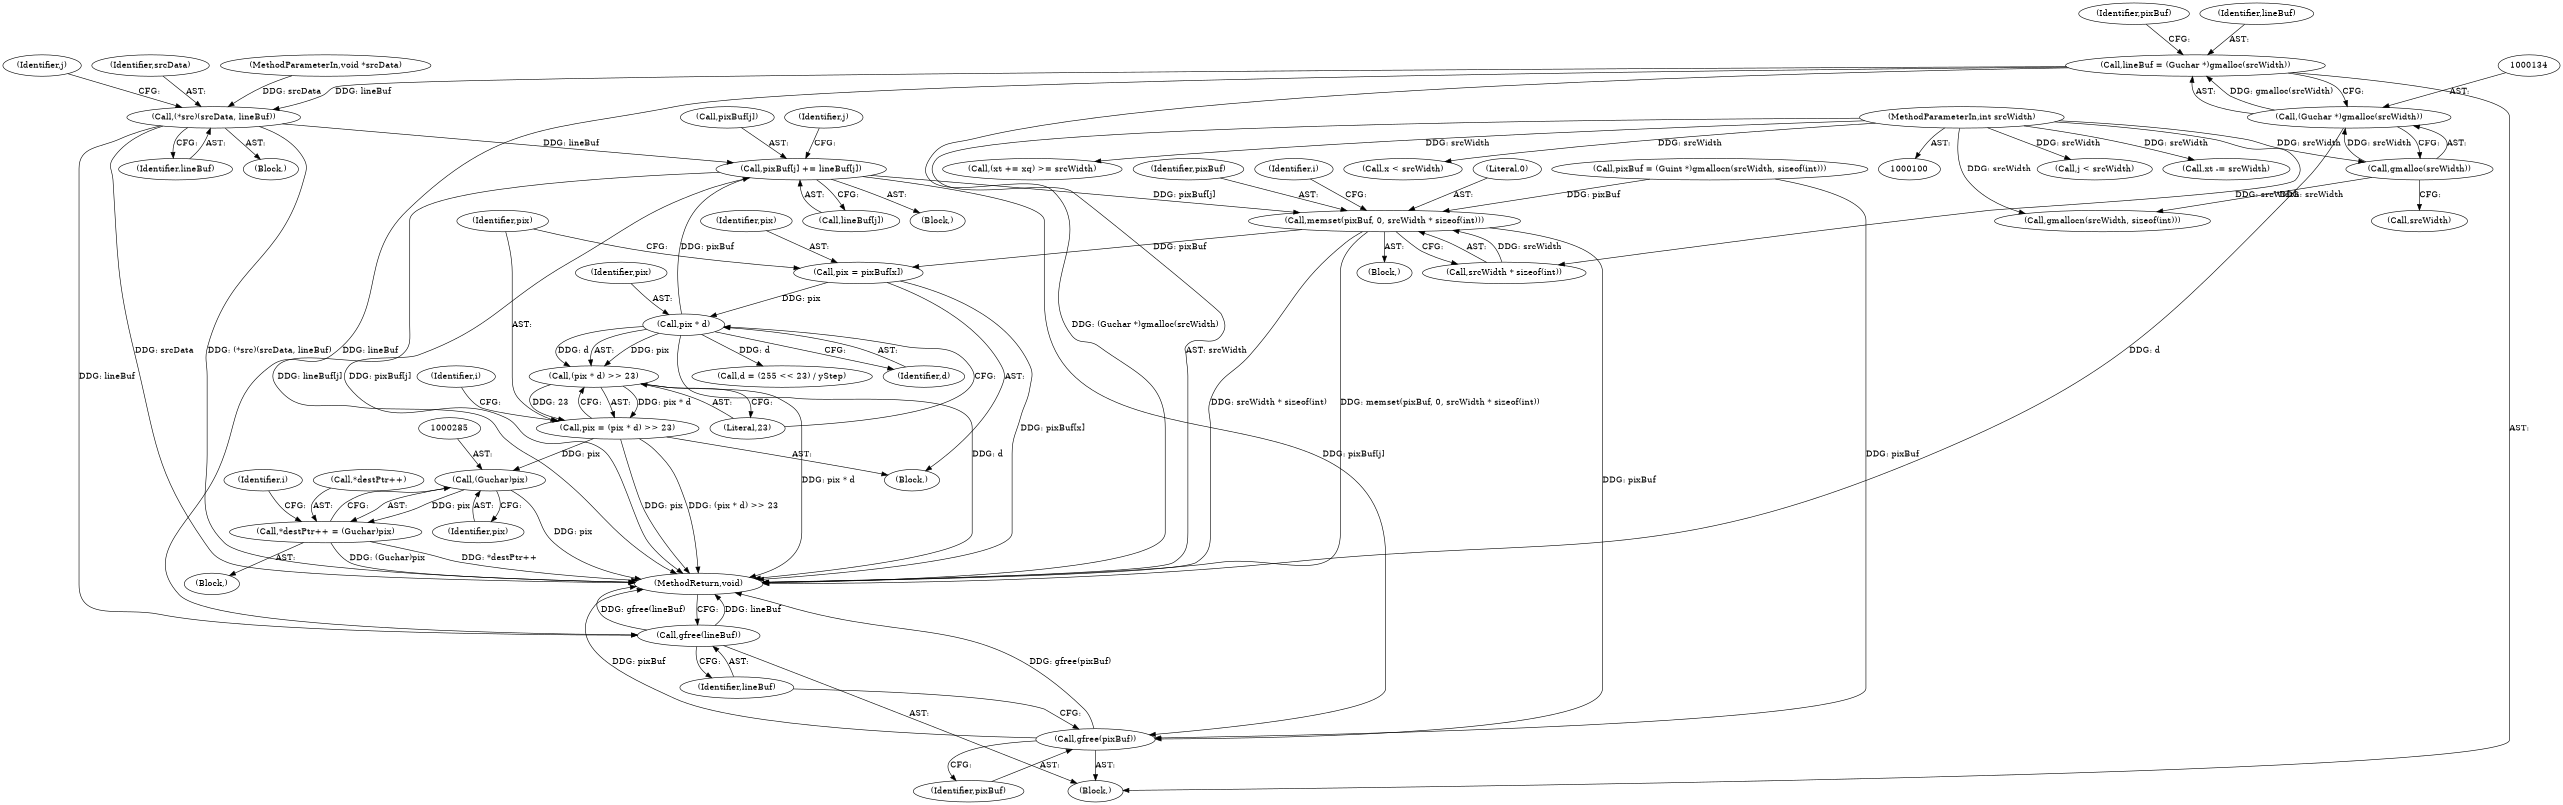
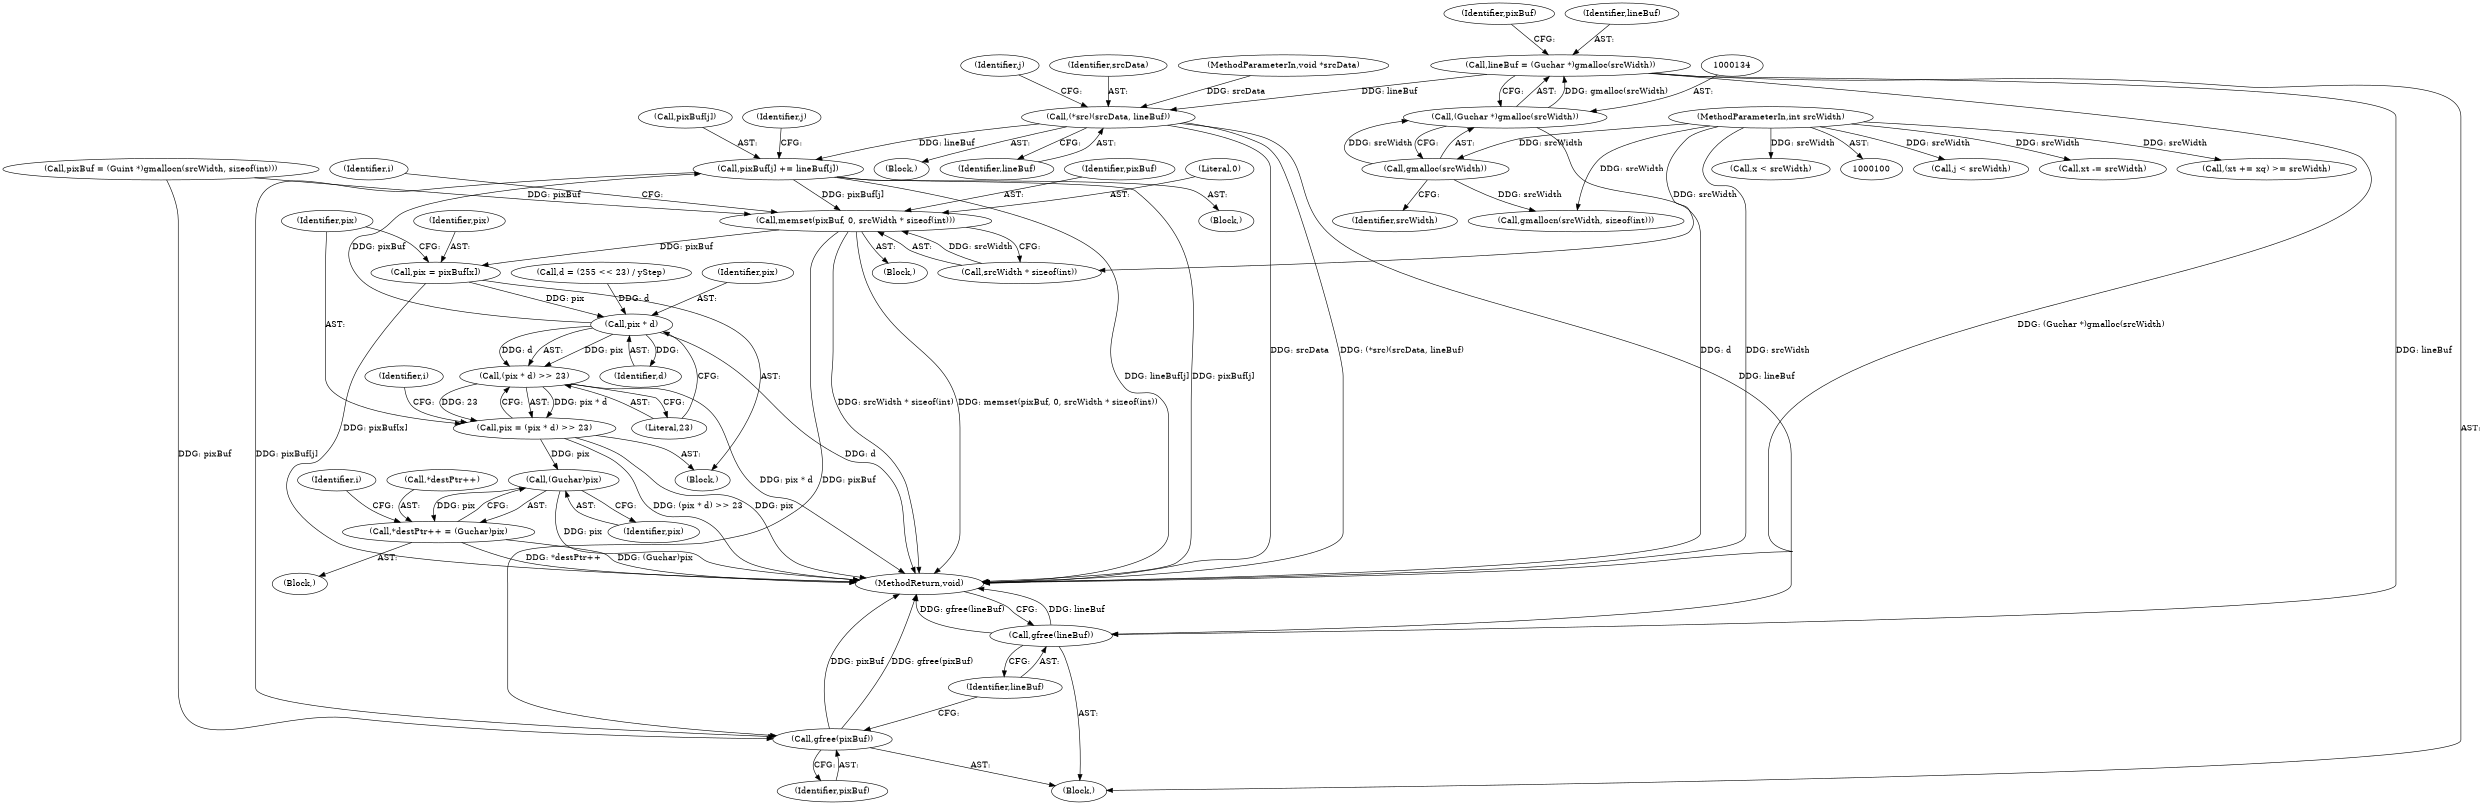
(851, 221) -> none
(2419, 221) -> (1395, 221)
(729, 349) -> (613, 293)
(837, 351) -> (669, 351)
(1217, 351) -> (1778, 351)
(450, 428) -> none
